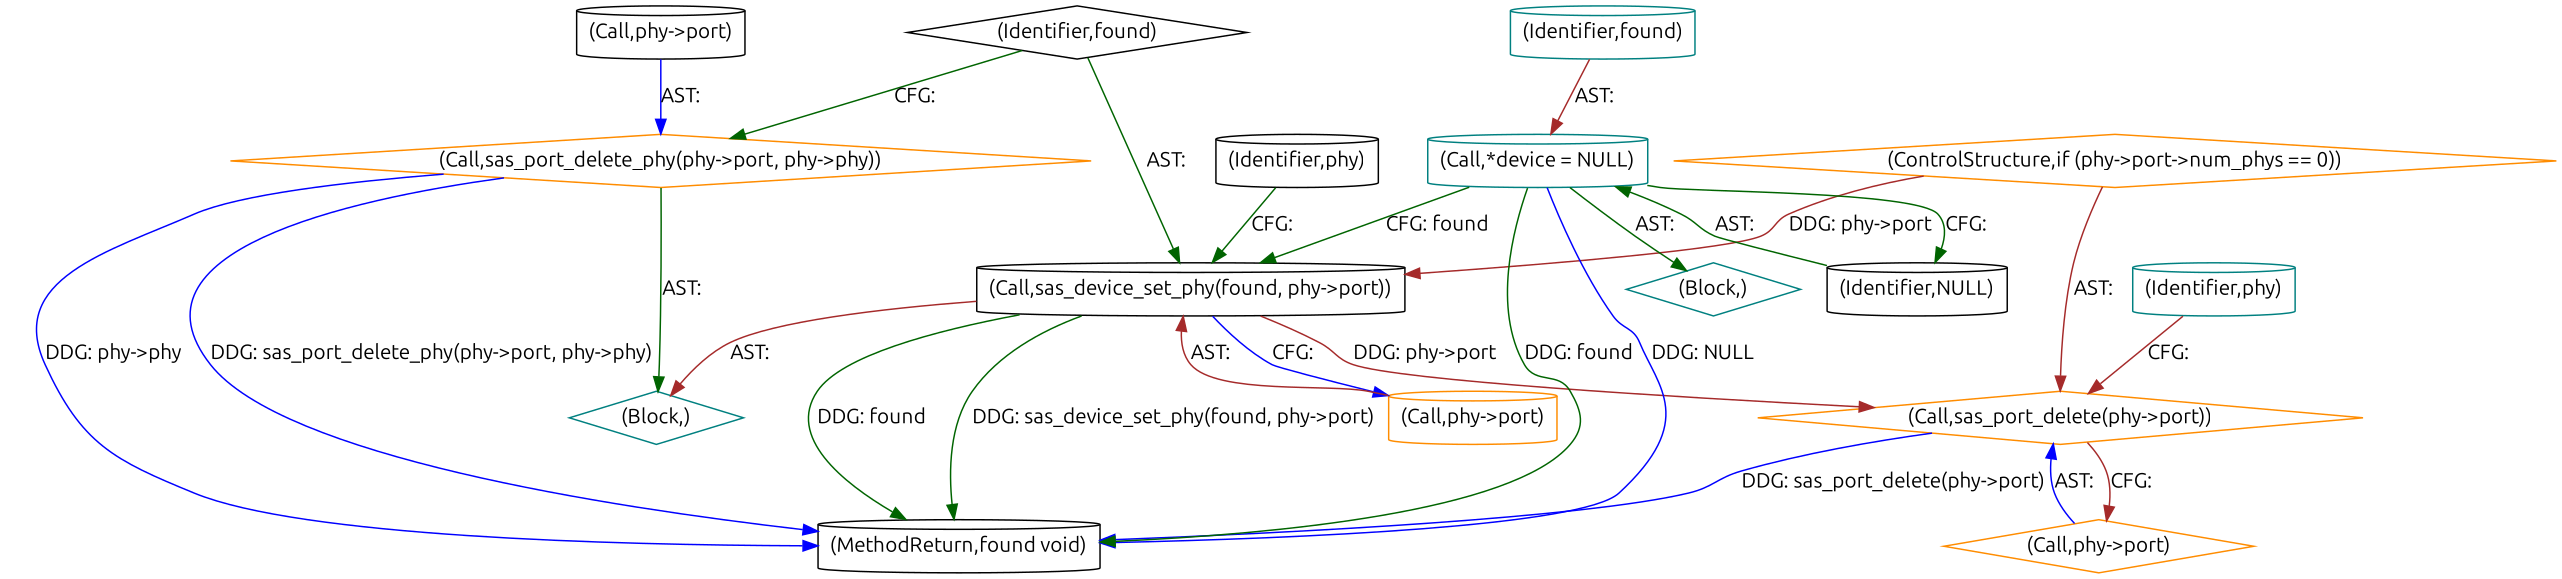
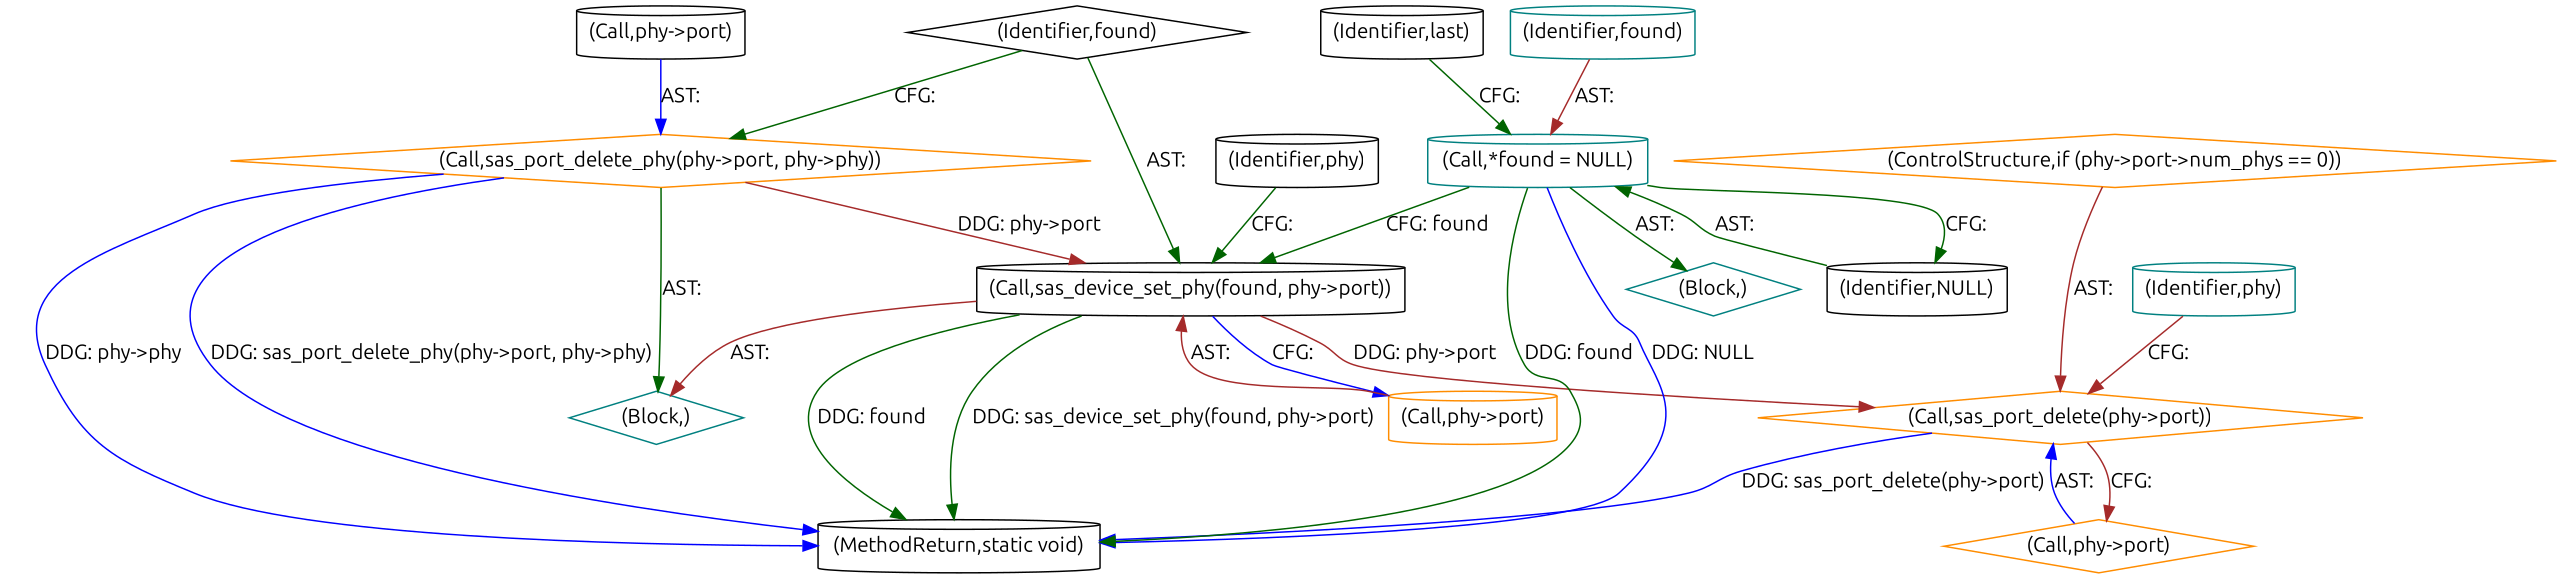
none -> (1402, 32)
(1538, 161) -> (1538, 161)
(1679, 251) -> (908, 221)
(959, 546) -> (959, 546)
